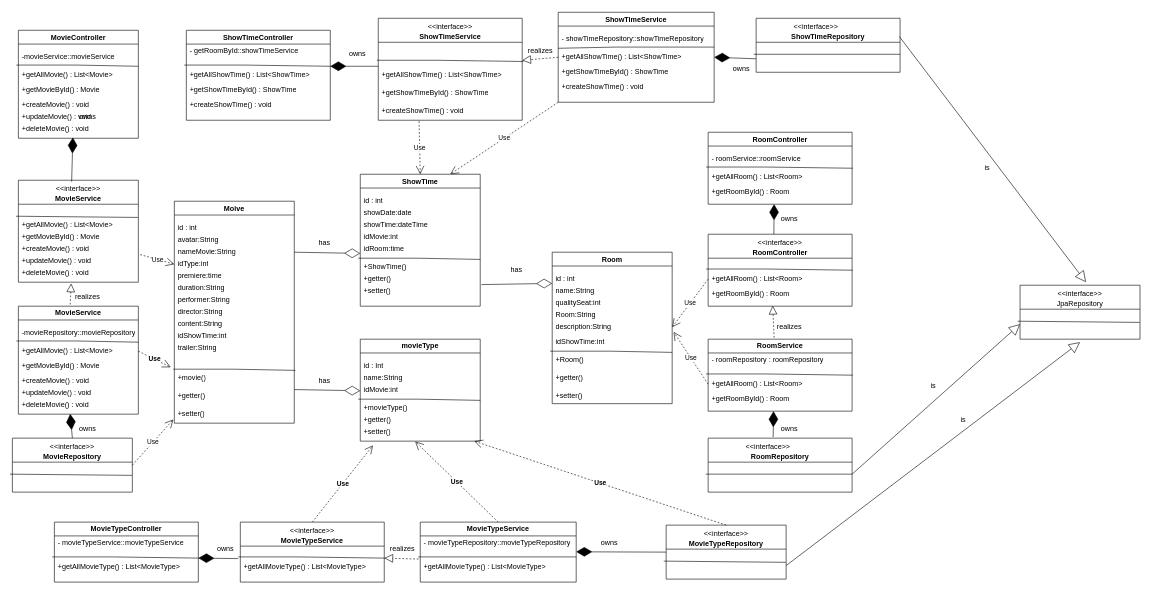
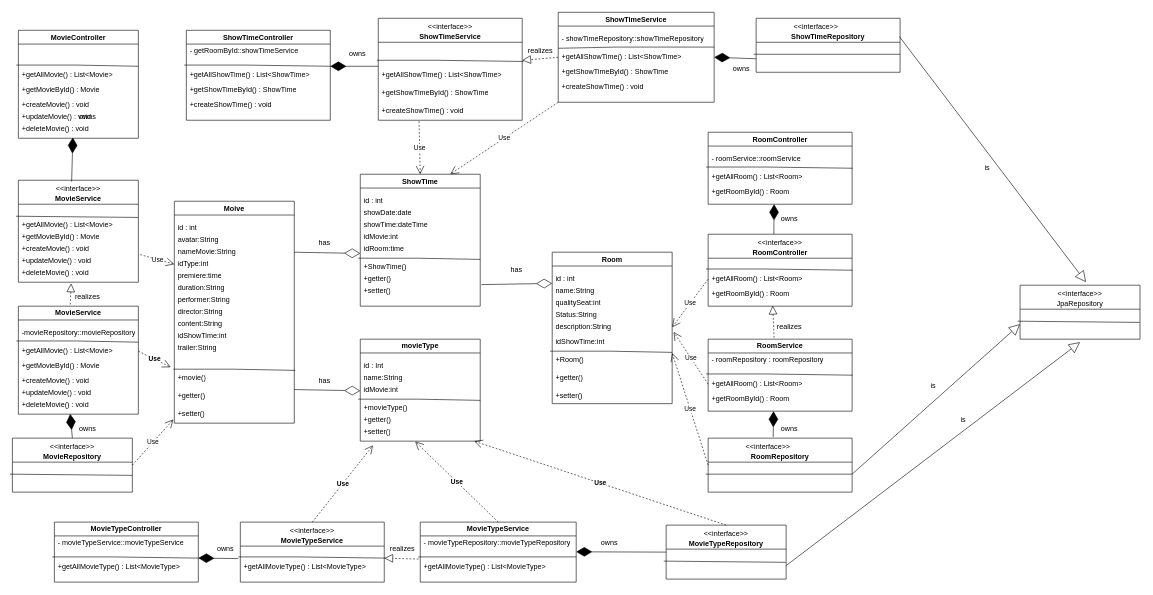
(78, 57) -> none
(576, 315) -> (580, 315)
none -> (691, 410)
